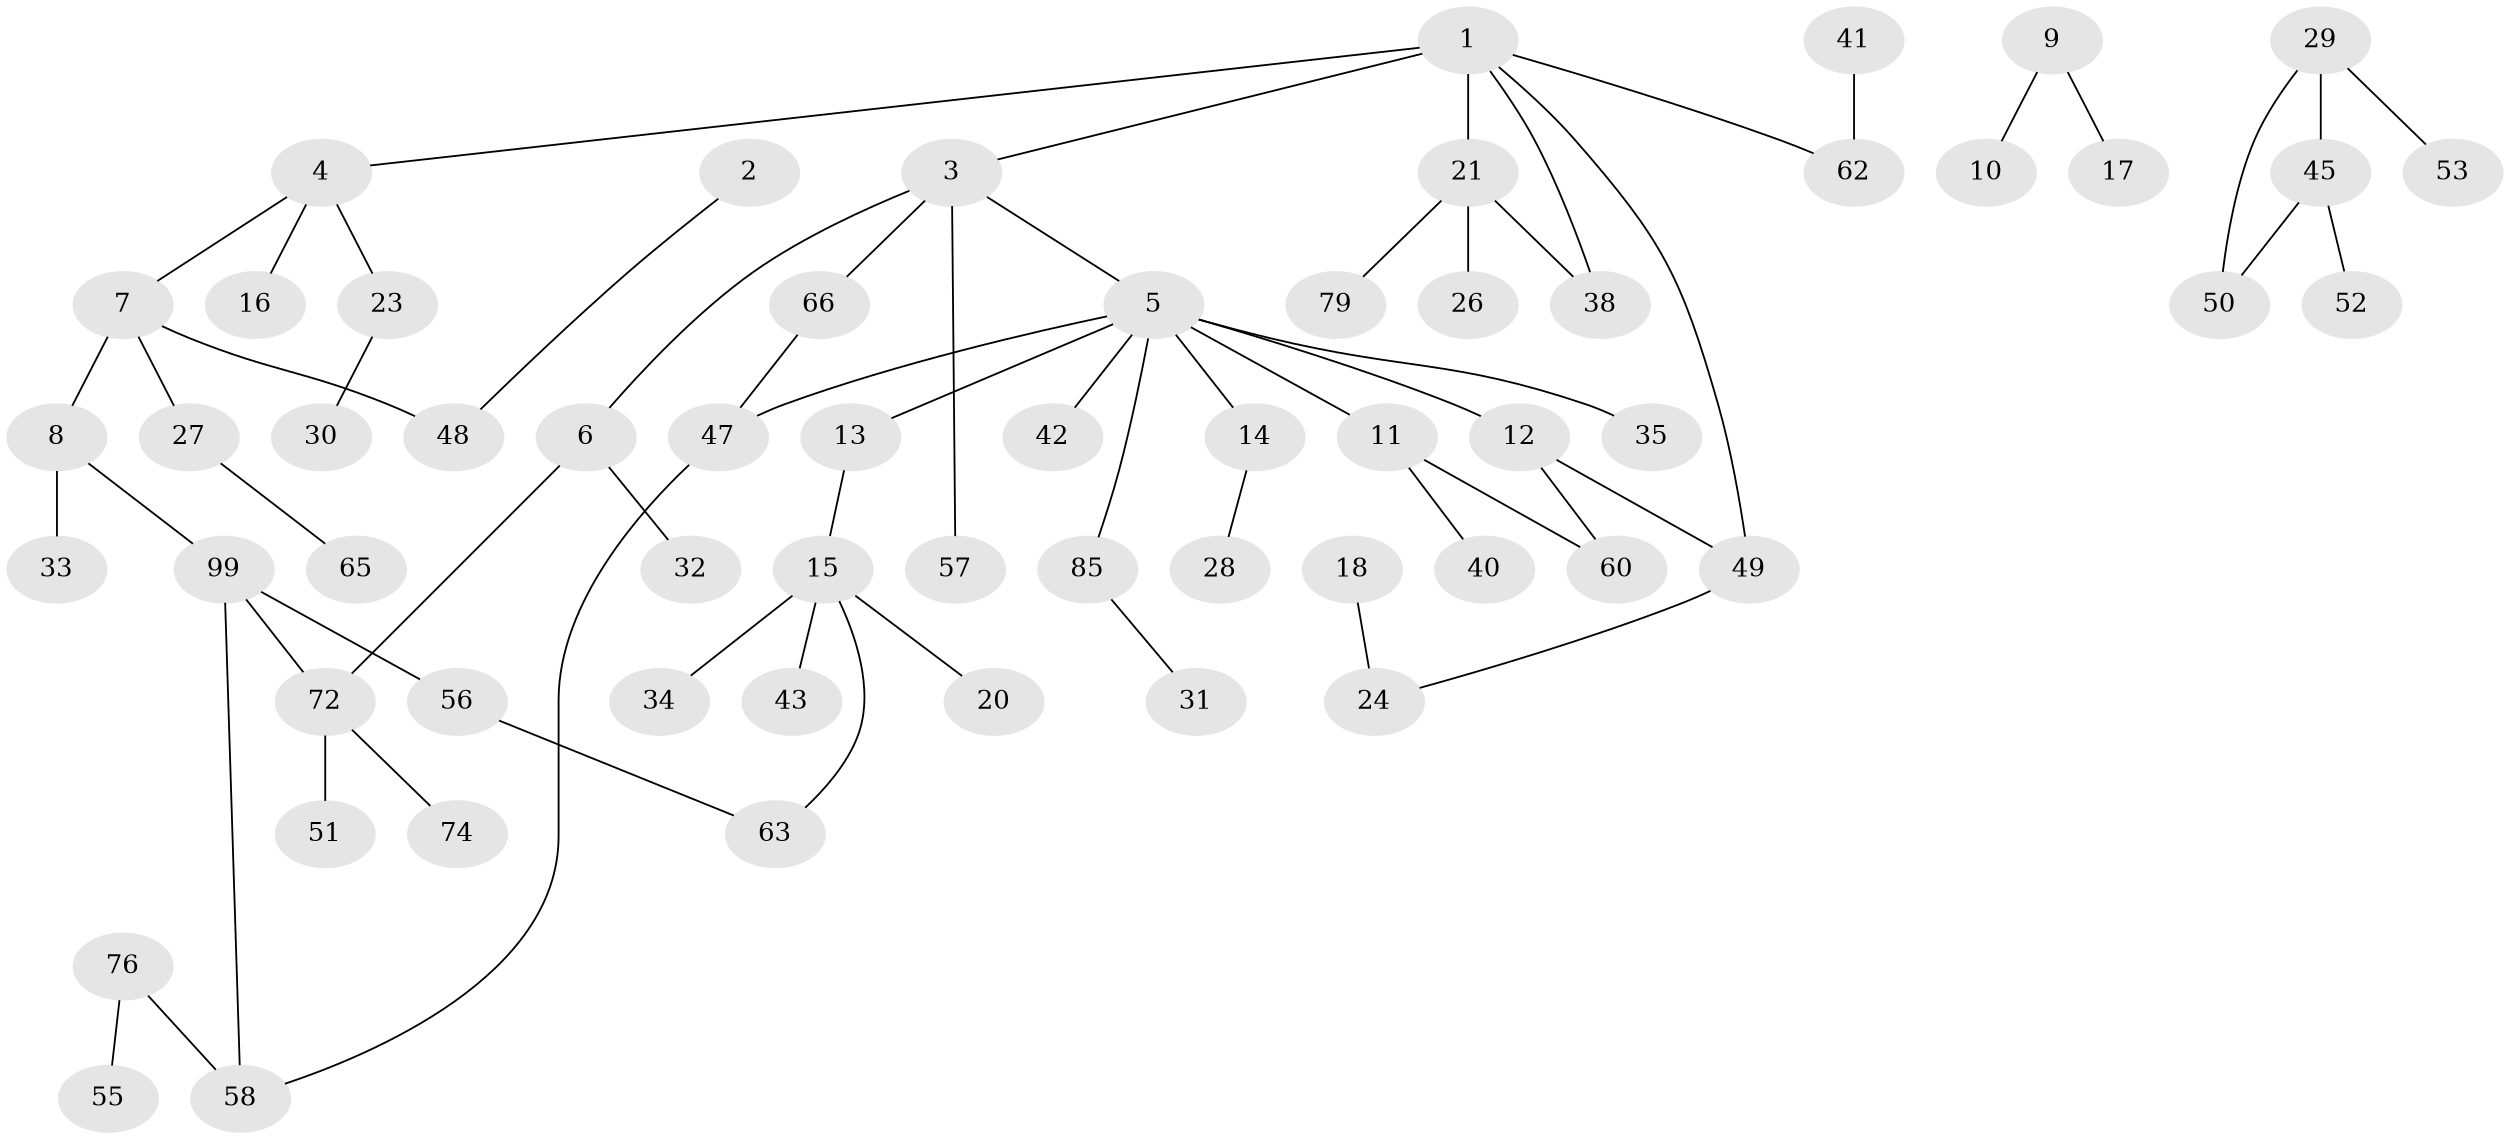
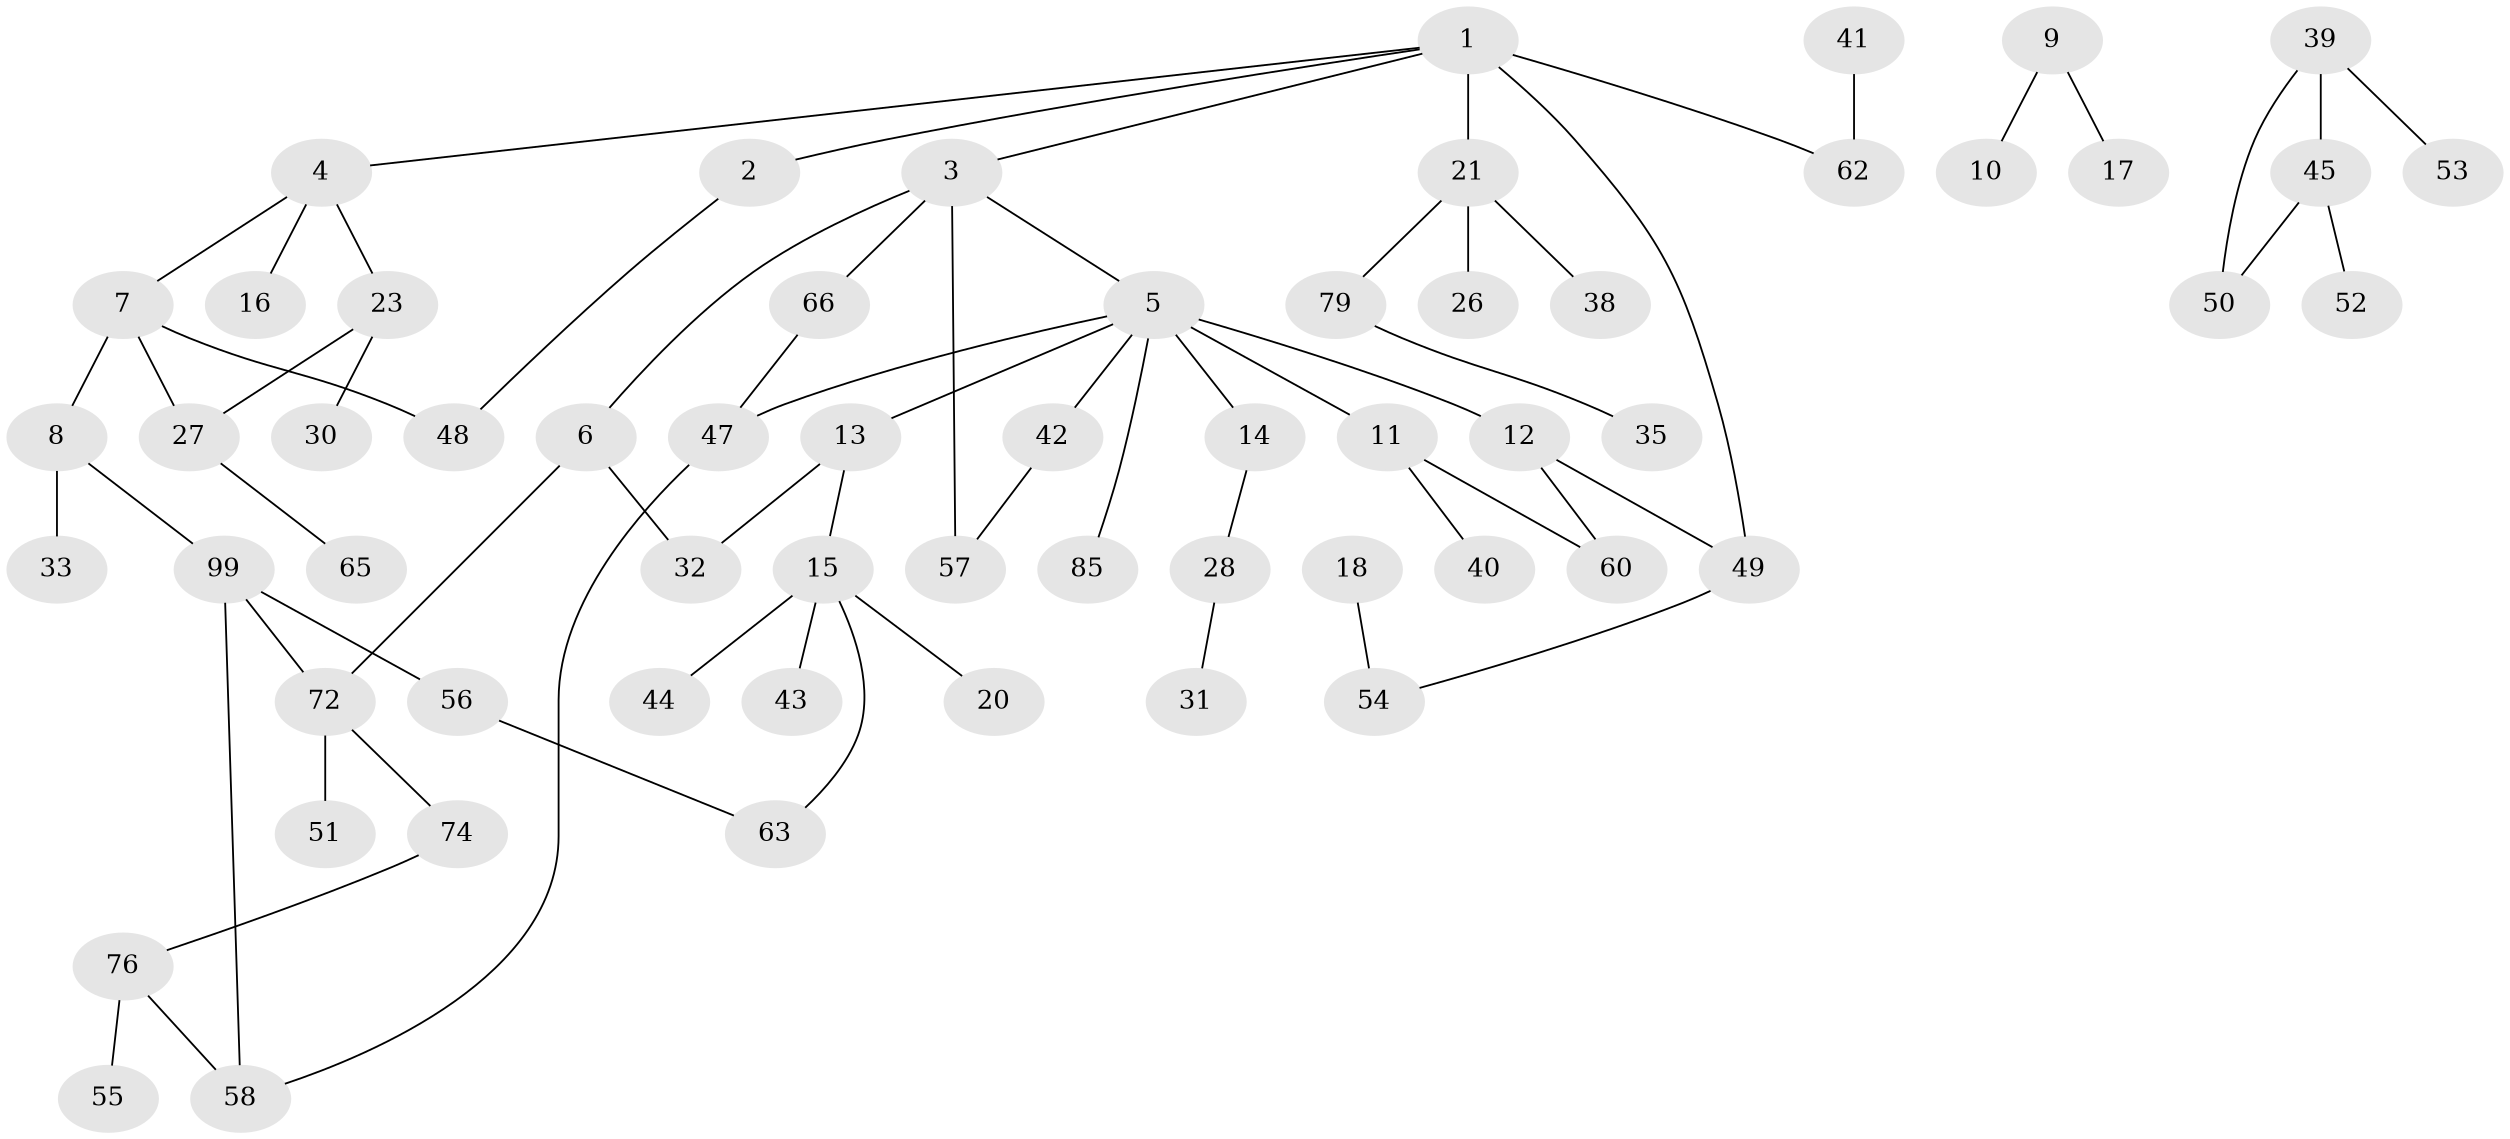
(2321, 40) -> (2321, 40)
(1548, 168) -> (1107, 99)
none -> (301, 363)
(1408, 363) -> (1494, 371)
none -> (771, 504)
none -> (1004, 504)
(1142, 636) -> (1208, 635)
(660, 702) -> (660, 702)
(1374, 702) -> (1374, 702)
none -> (294, 905)
